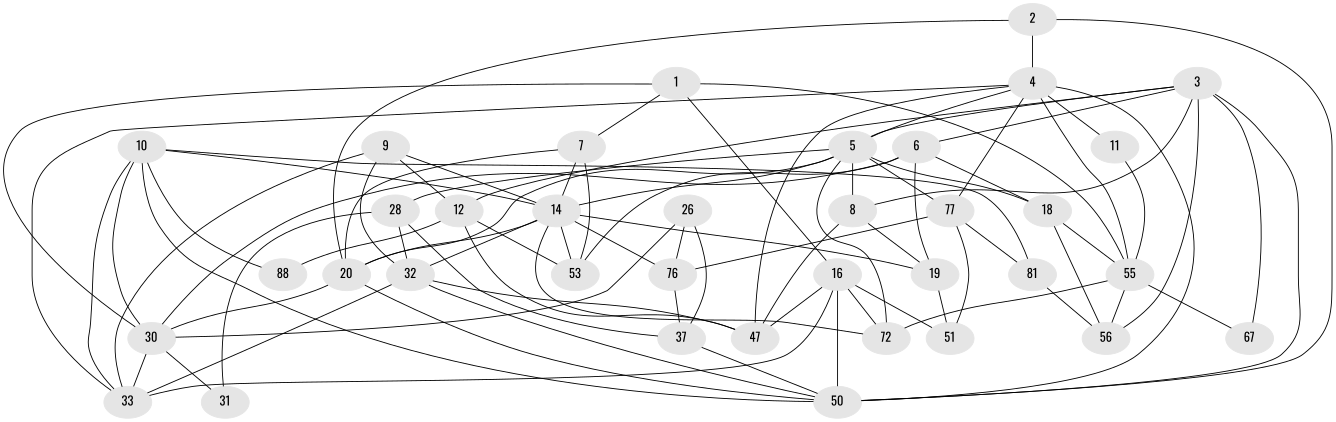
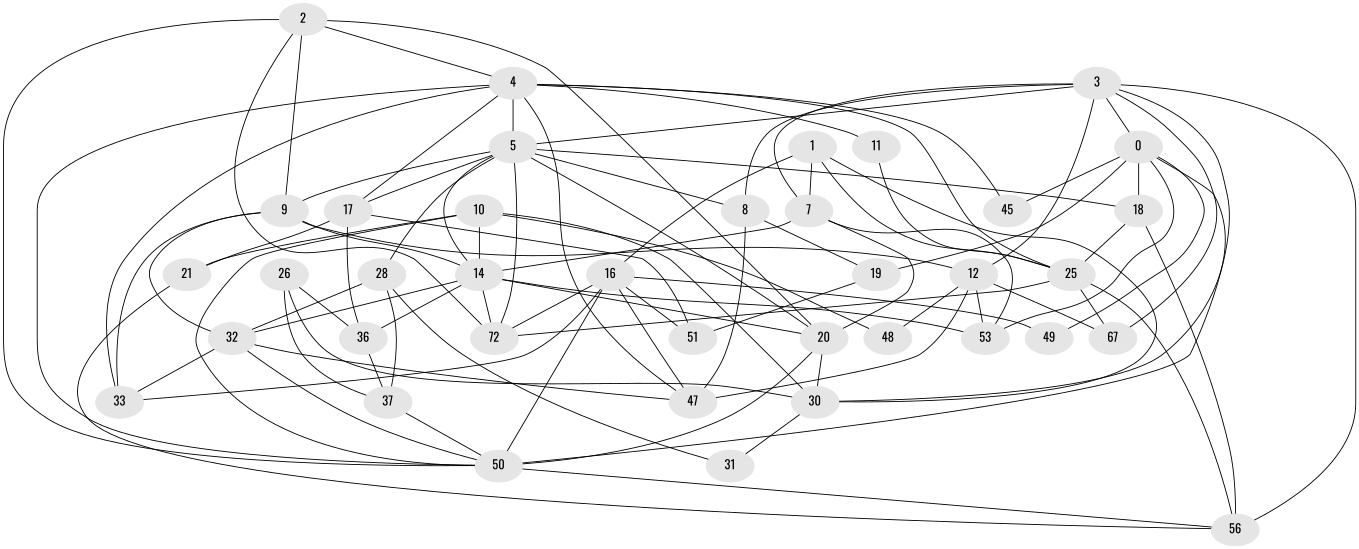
none -> (887, 95)
none -> (294, 115)
(916, 147) -> (1139, 147)
none -> (386, 174)
(950, 211) -> (348, 211)
none -> (1008, 211)
none -> (264, 238)
(747, 239) -> none
(93, 275) -> none
(283, 275) -> (888, 338)
(673, 275) -> (363, 338)
(1032, 275) -> (187, 275)
(1130, 275) -> (1071, 275)
none -> (1044, 306)
none -> (1049, 338)
(140, 370) -> none
none -> (867, 498)
